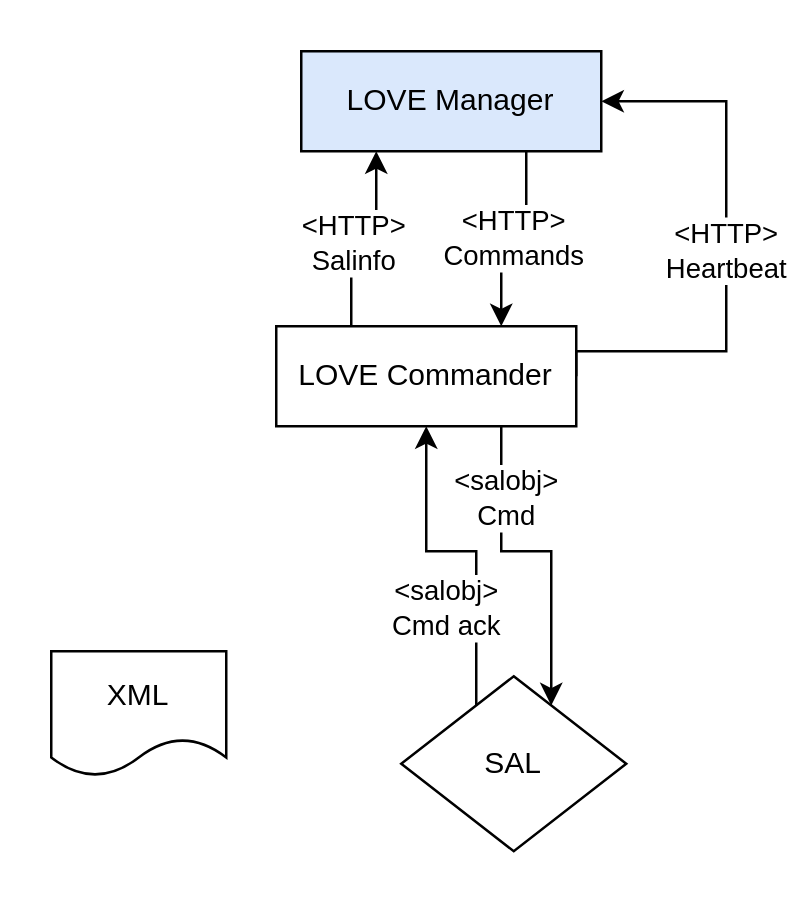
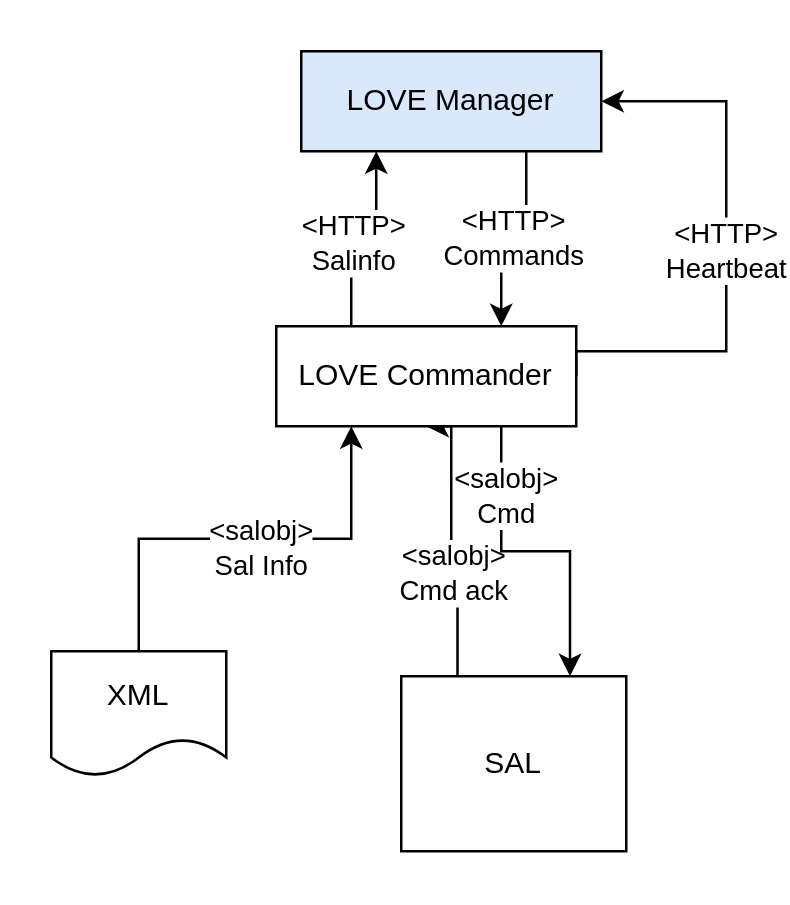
none -> (139, 559)
(514, 764) -> (514, 764)
